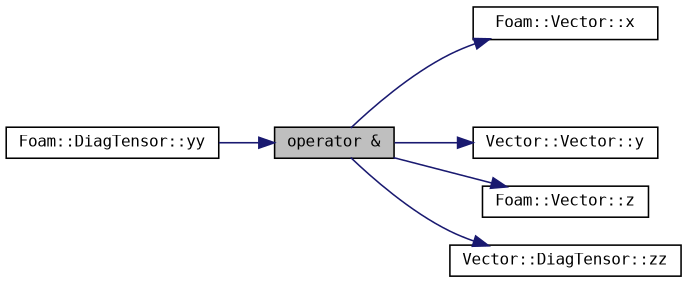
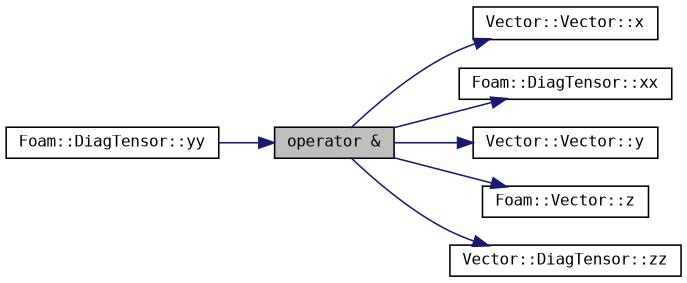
(565, 23) -> (565, 23)
none -> (565, 84)
